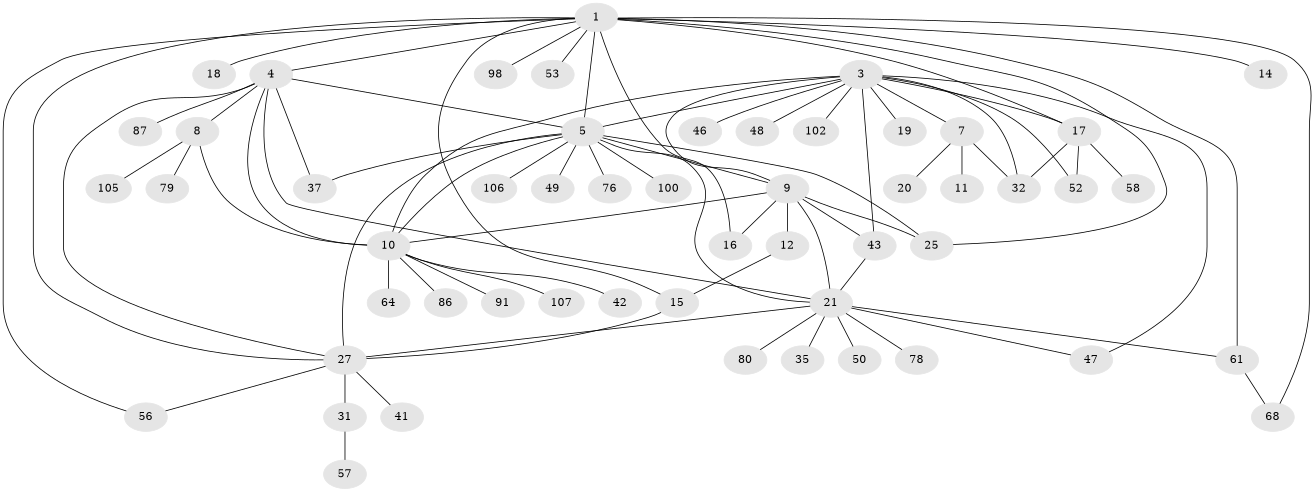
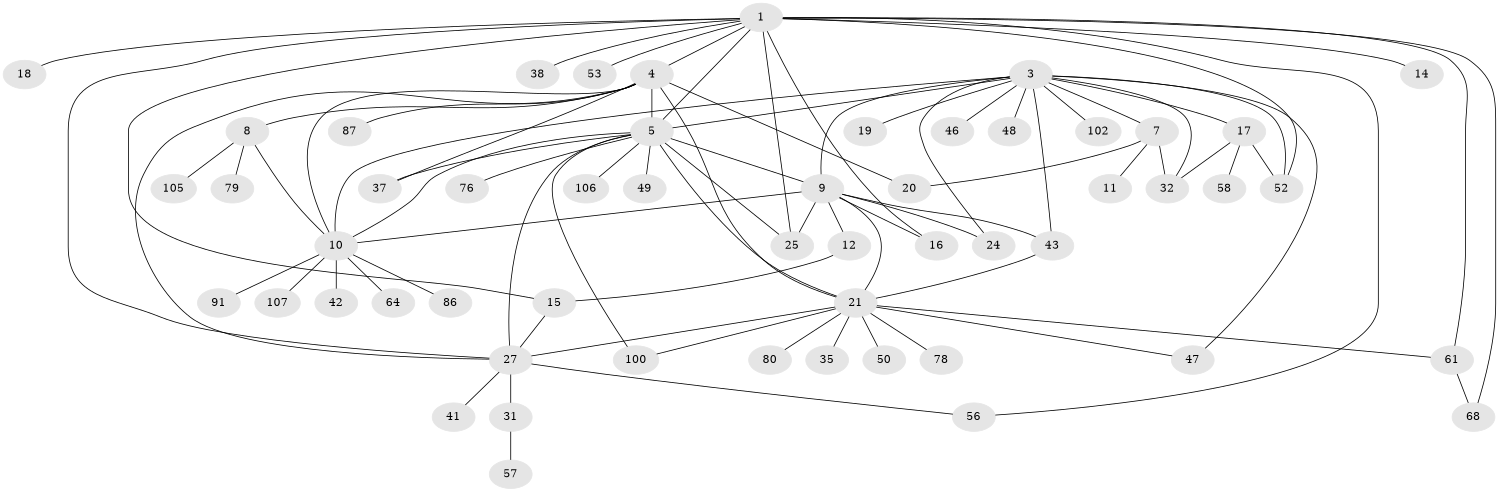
(845, 50) -> (1074, 43)
(496, 75) -> (538, 75)
none -> (786, 134)
none -> (994, 246)
none -> (746, 331)
